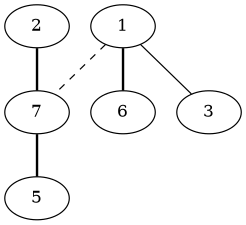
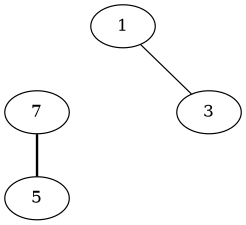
(37, 26) -> none
(80, 69) -> none
(123, 112) -> none
